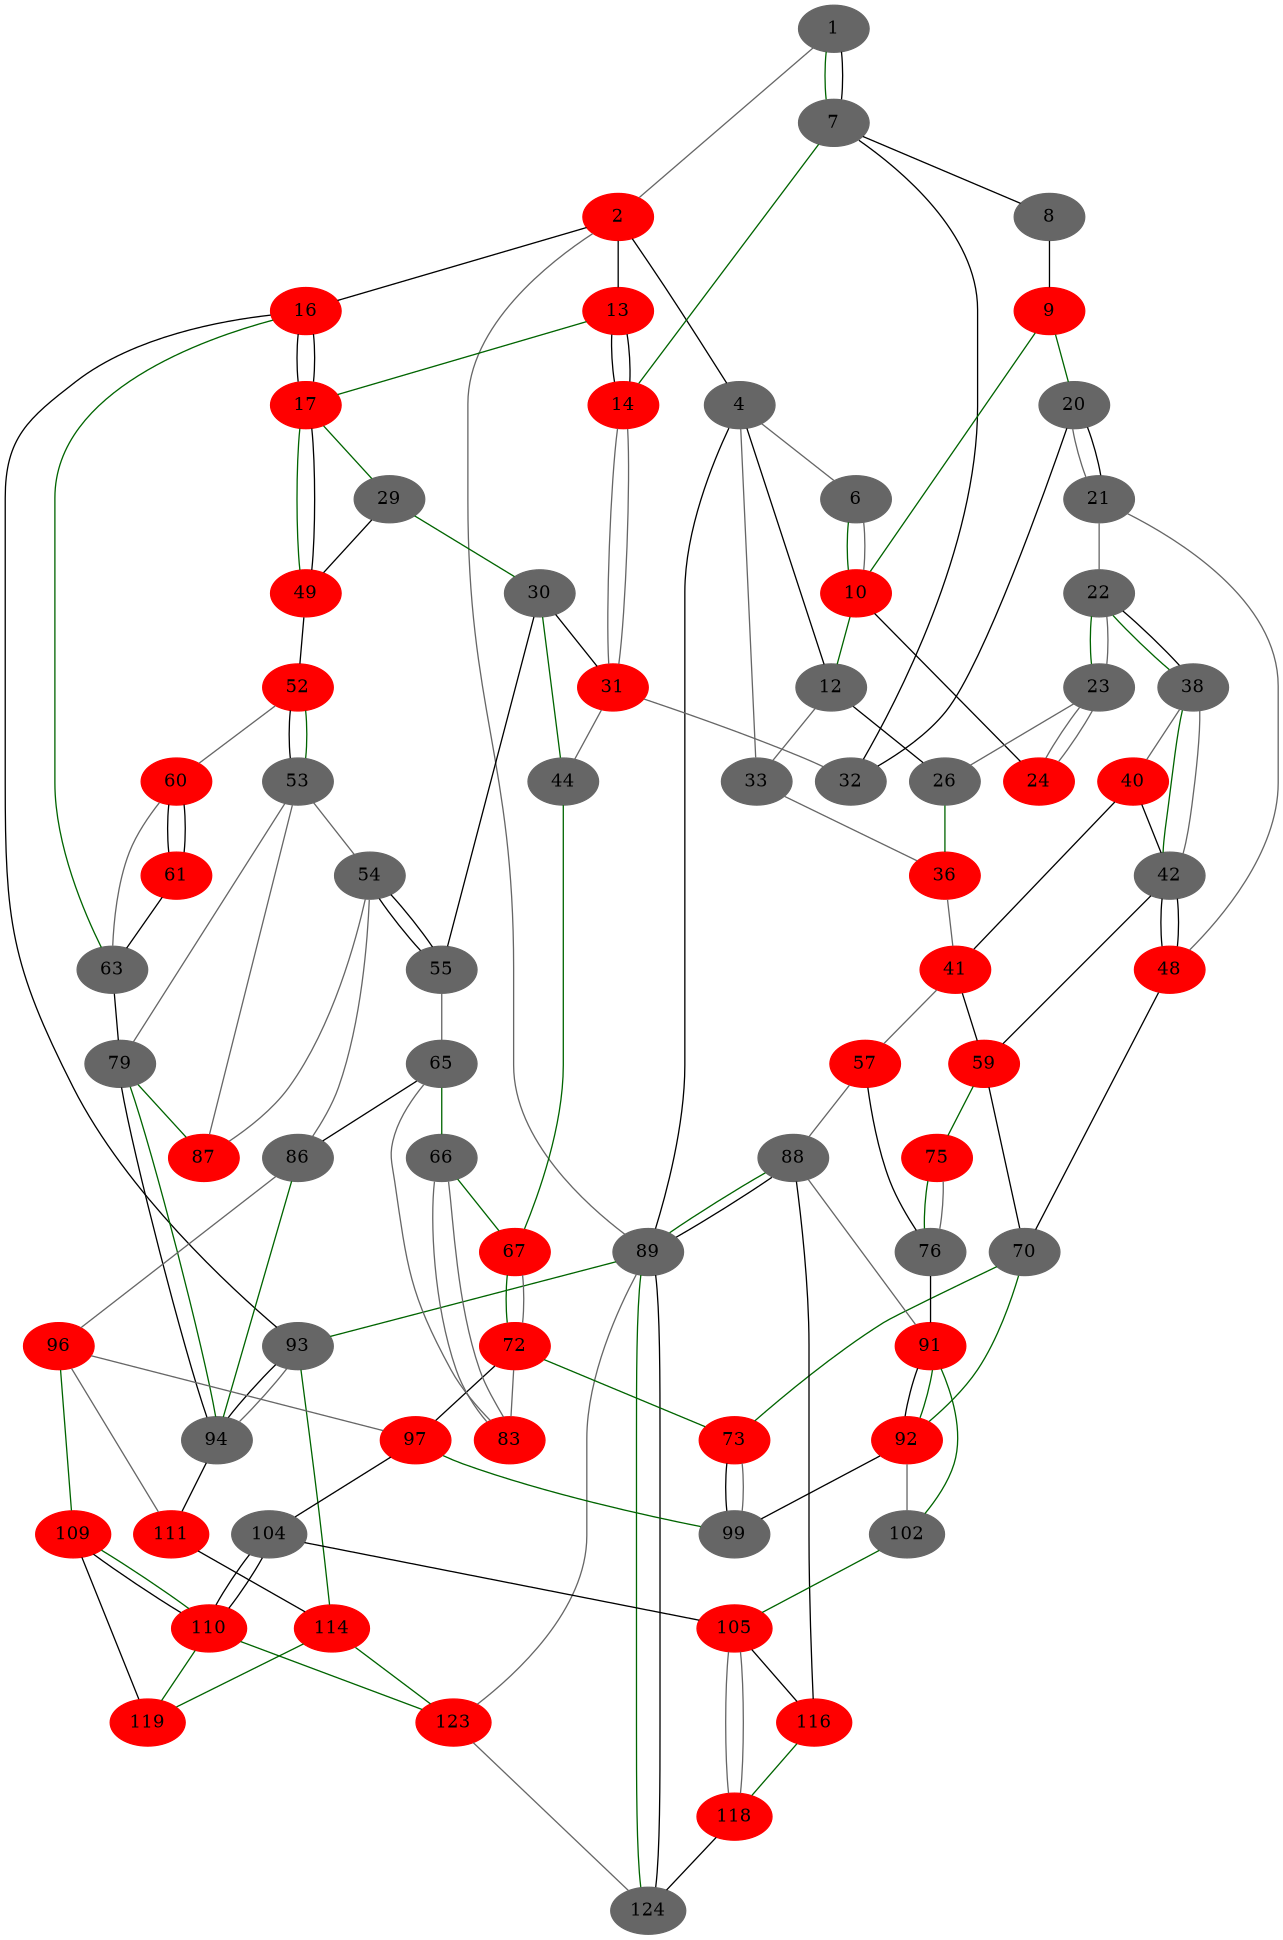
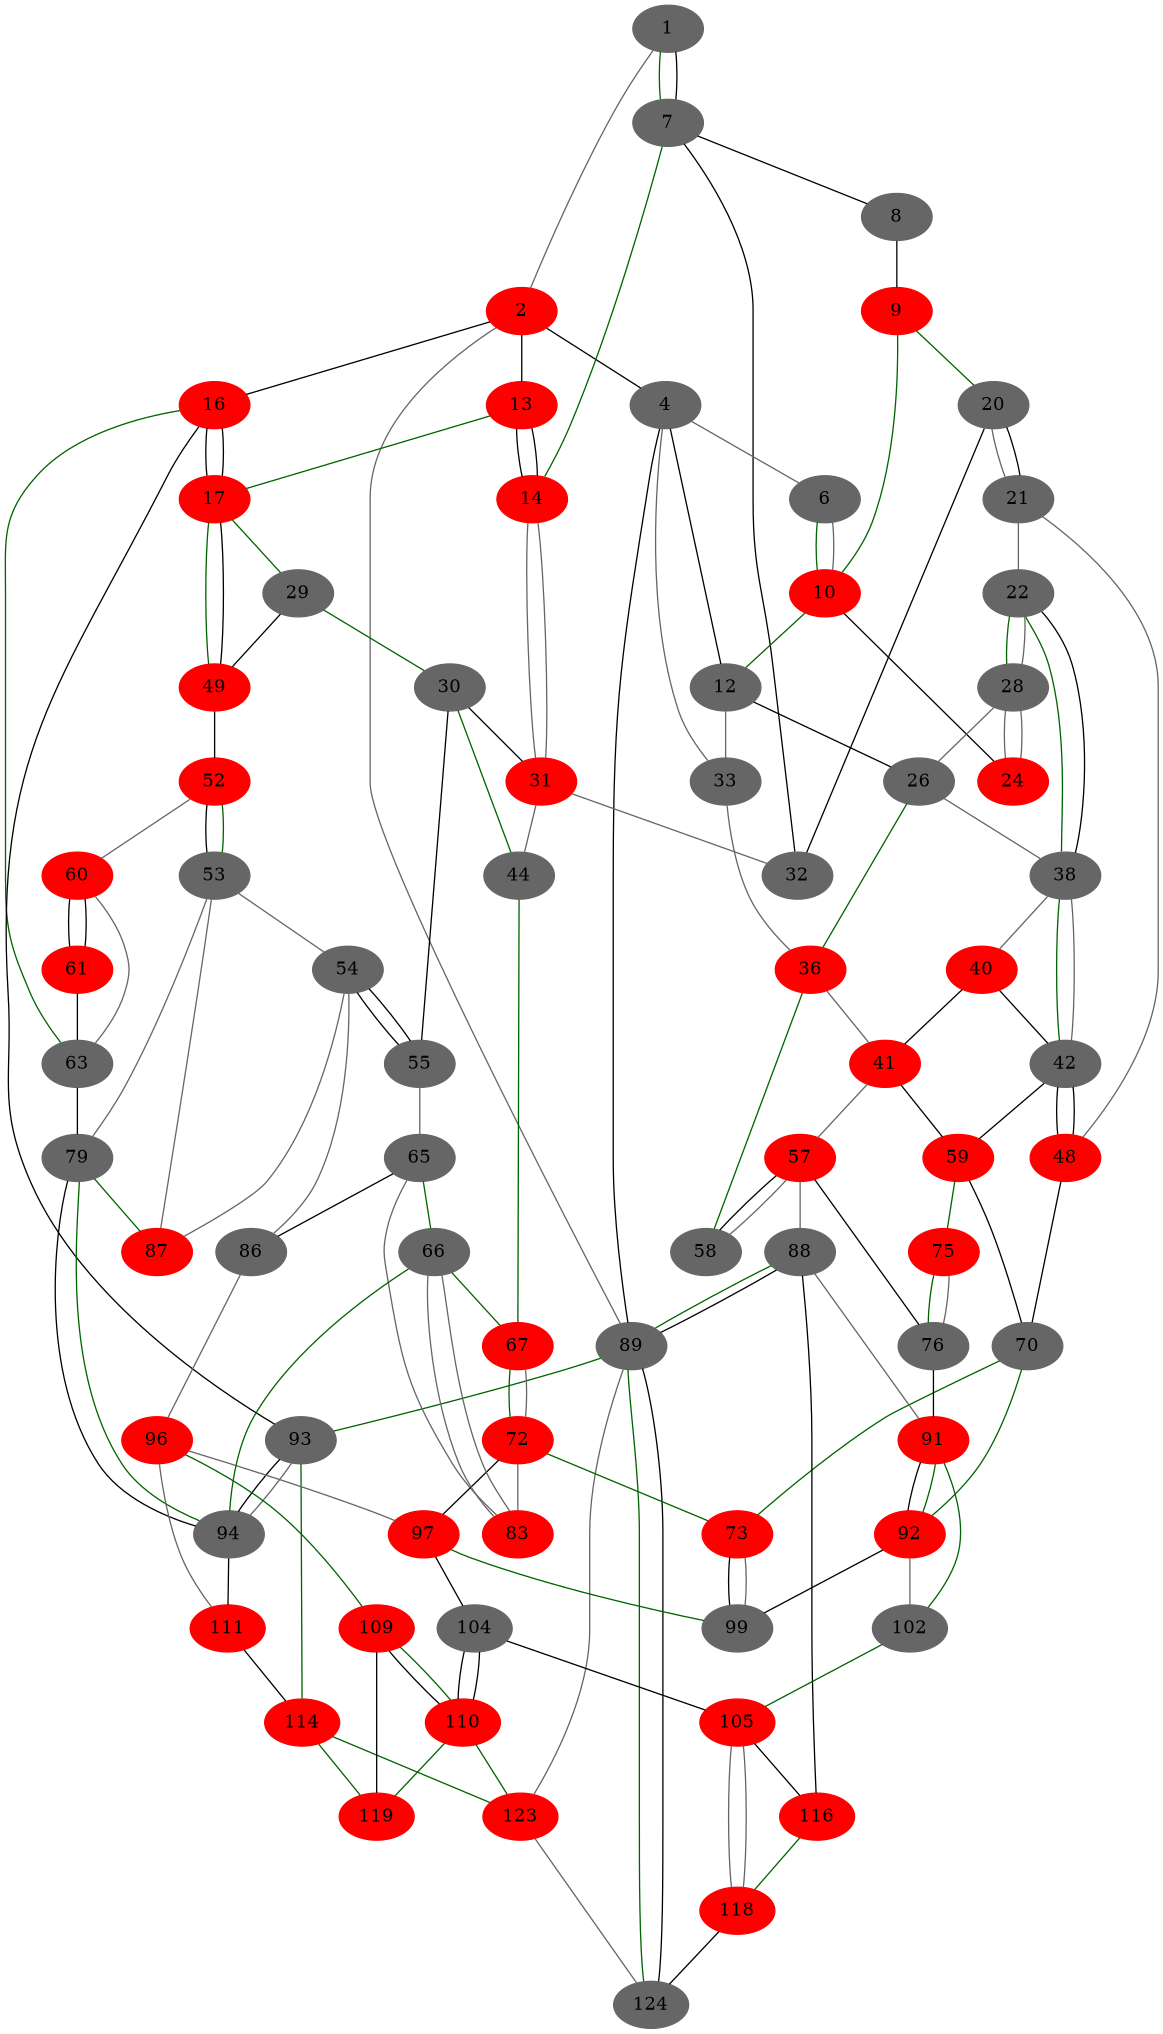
(1099, 687) -> (1013, 687)
none -> (992, 829)
none -> (706, 1252)
(257, 1299) -> (289, 1369)
